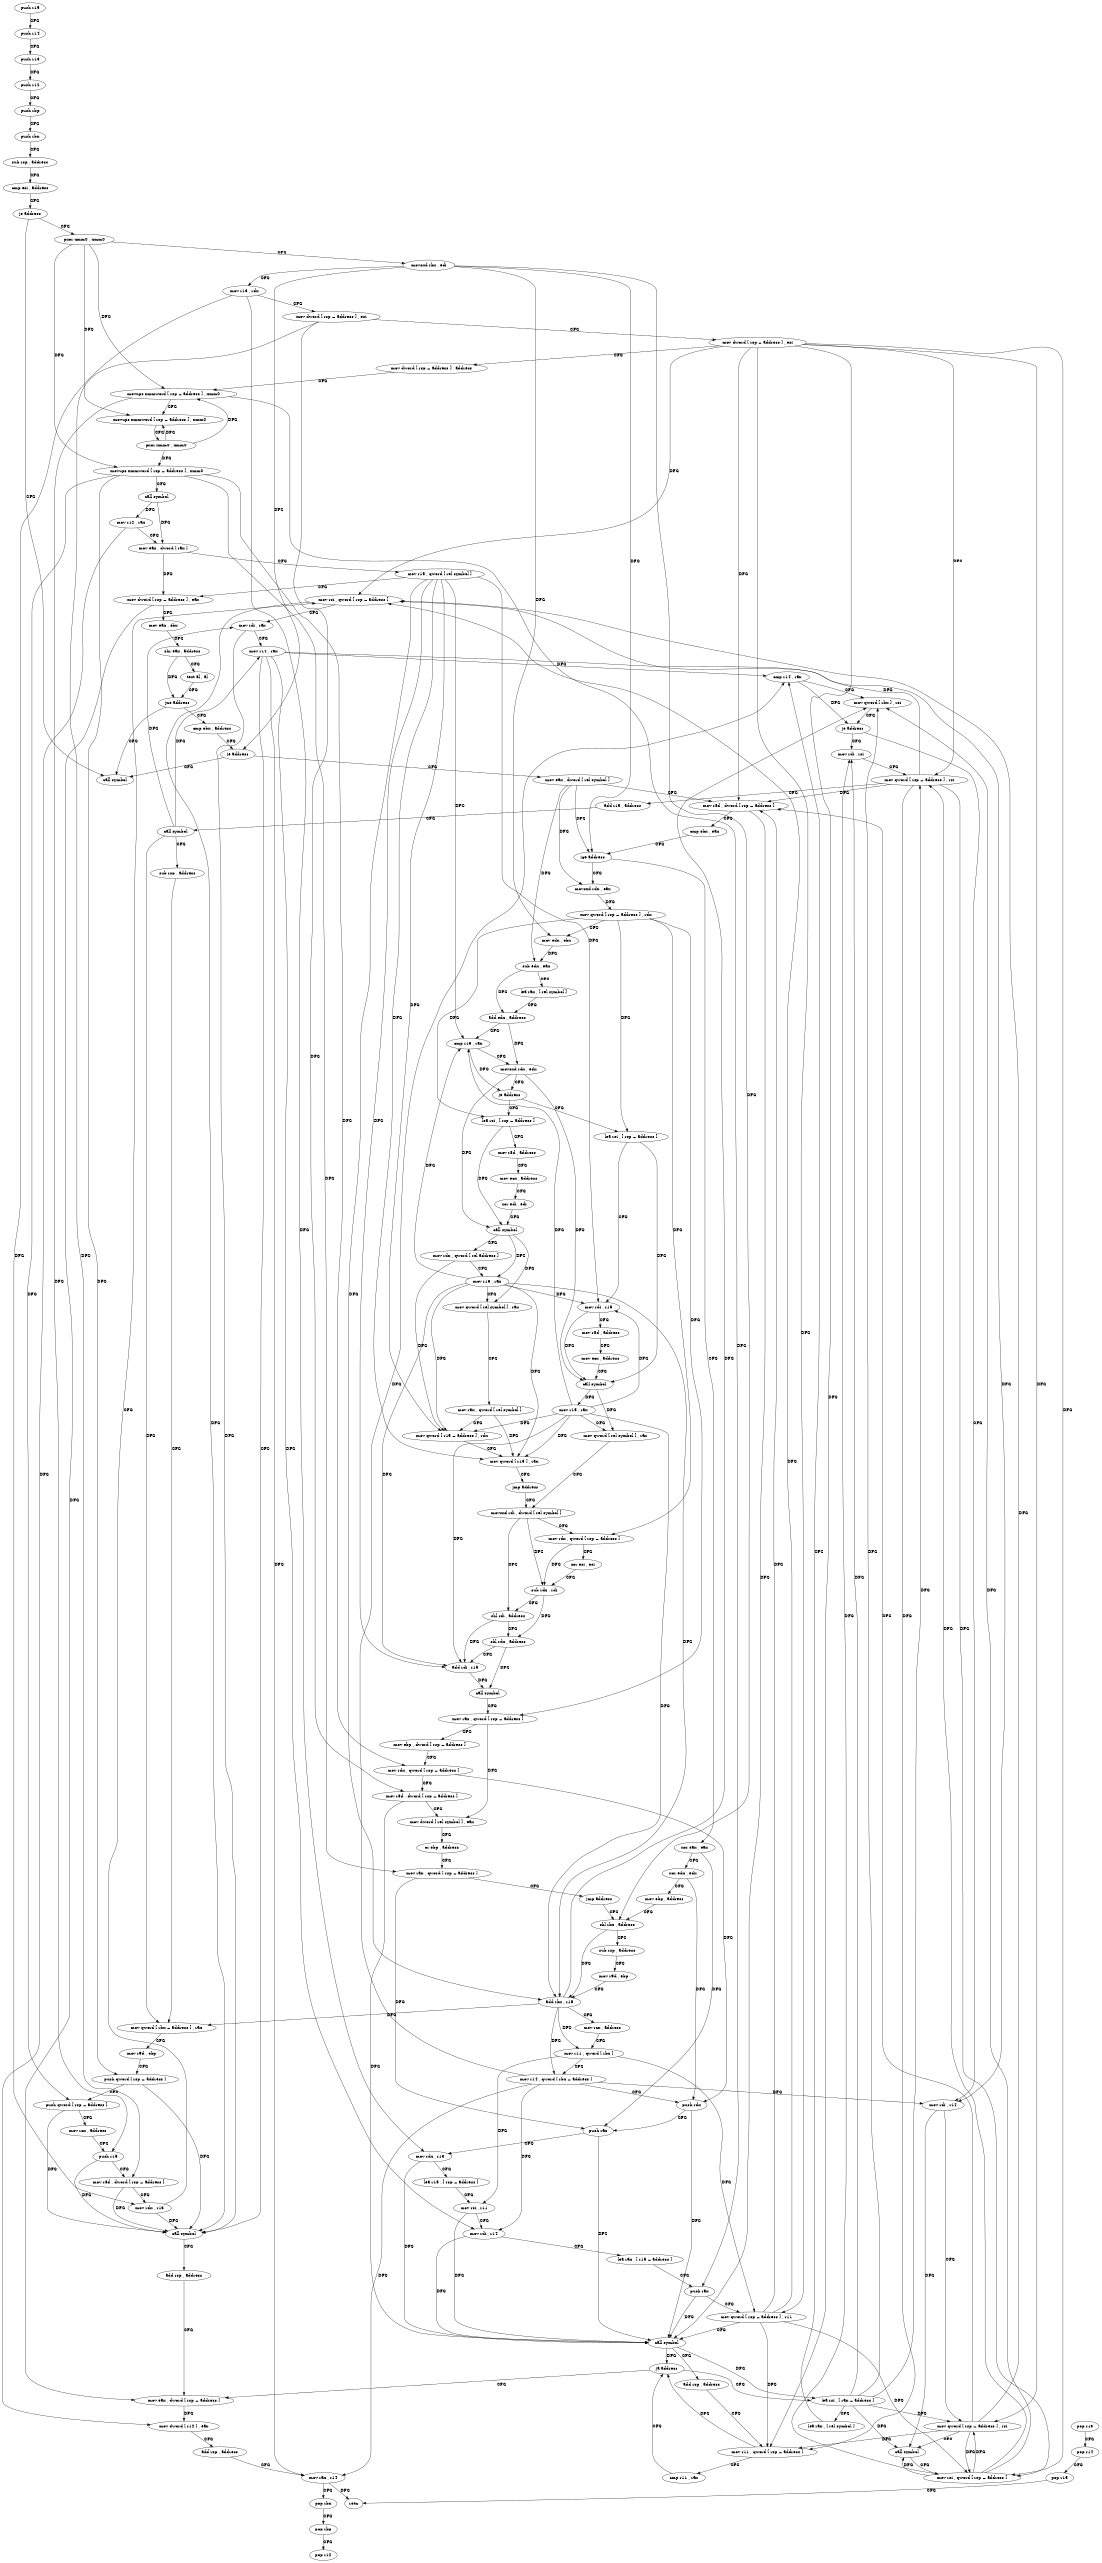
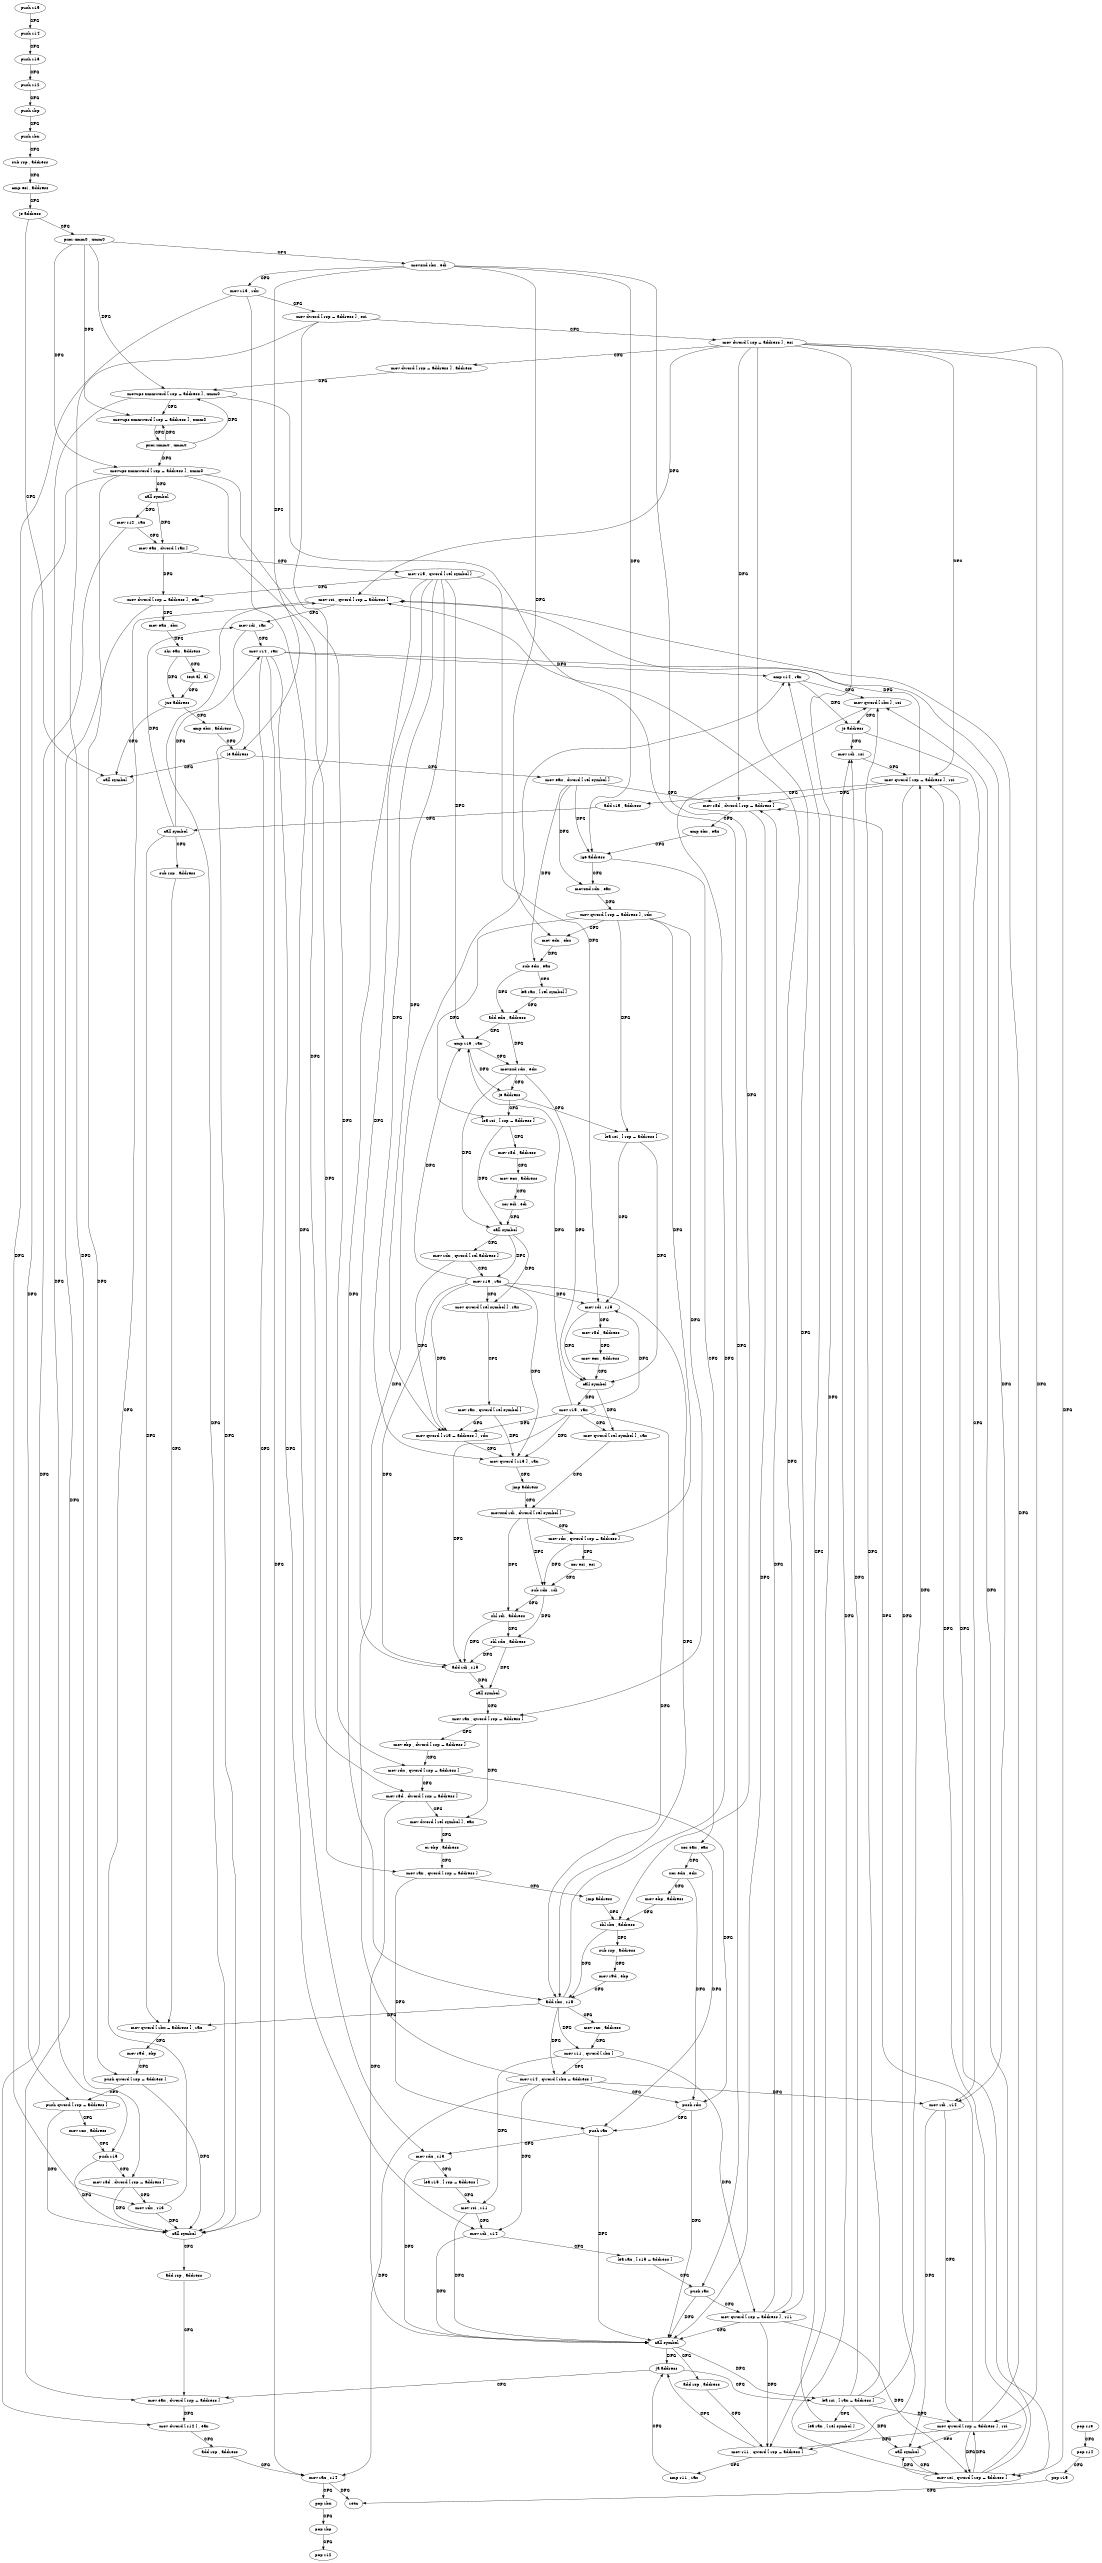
(488, 1655) -> (488, 1655)
